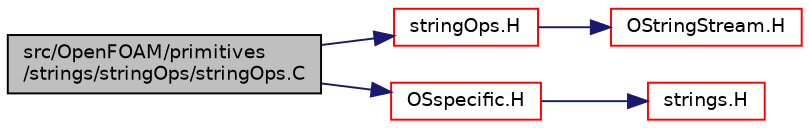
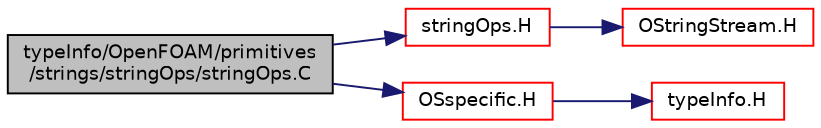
(164, 64) -> (170, 64)
(706, 101) -> (718, 101)
